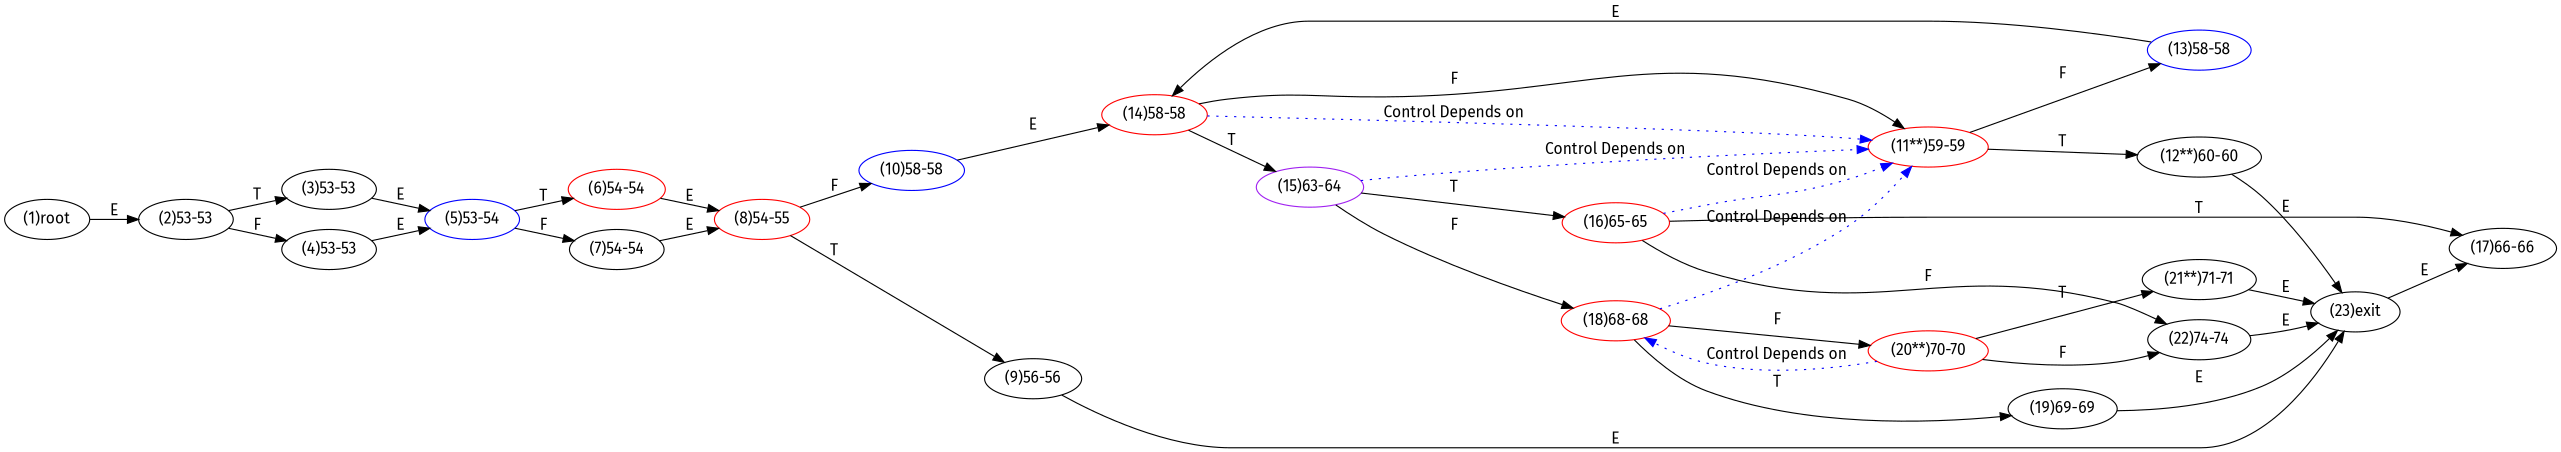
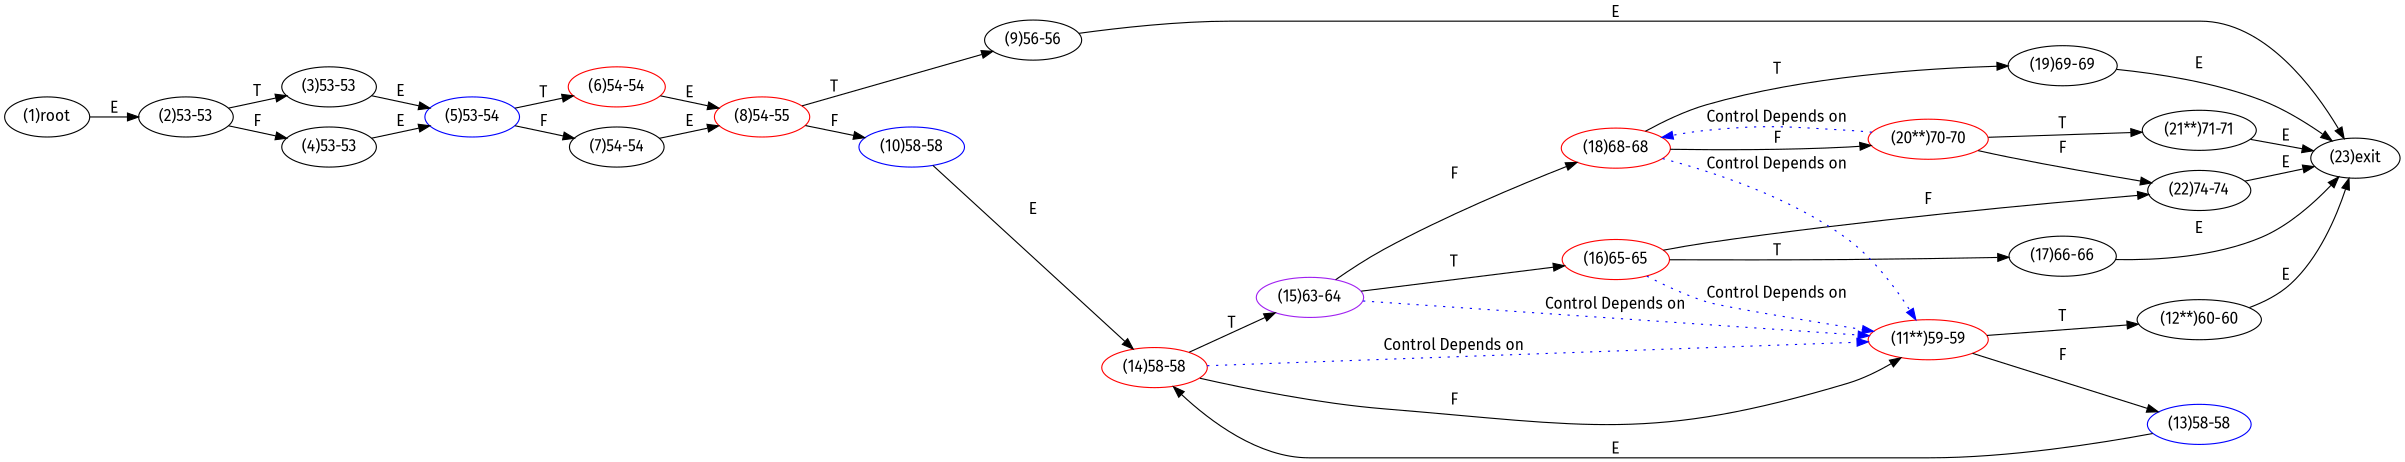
(2423, 283) -> (2233, 247)
